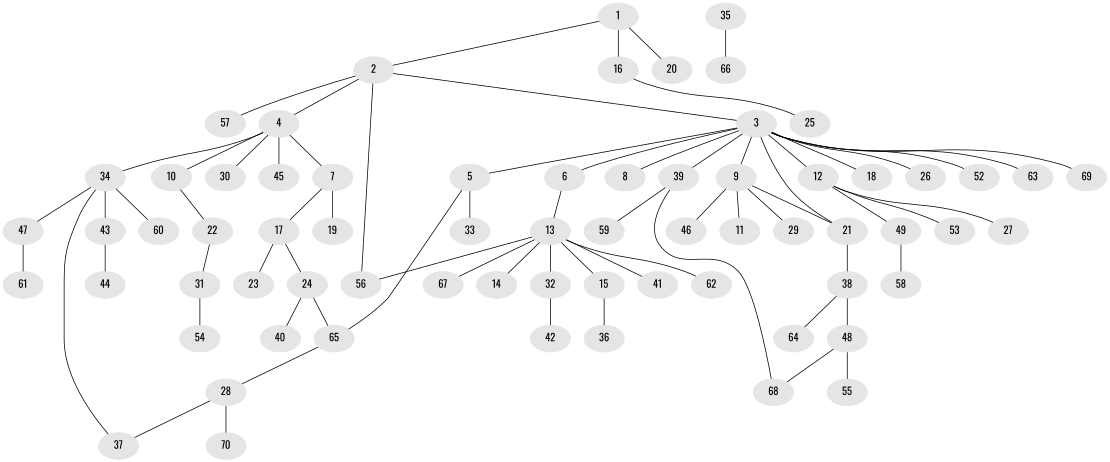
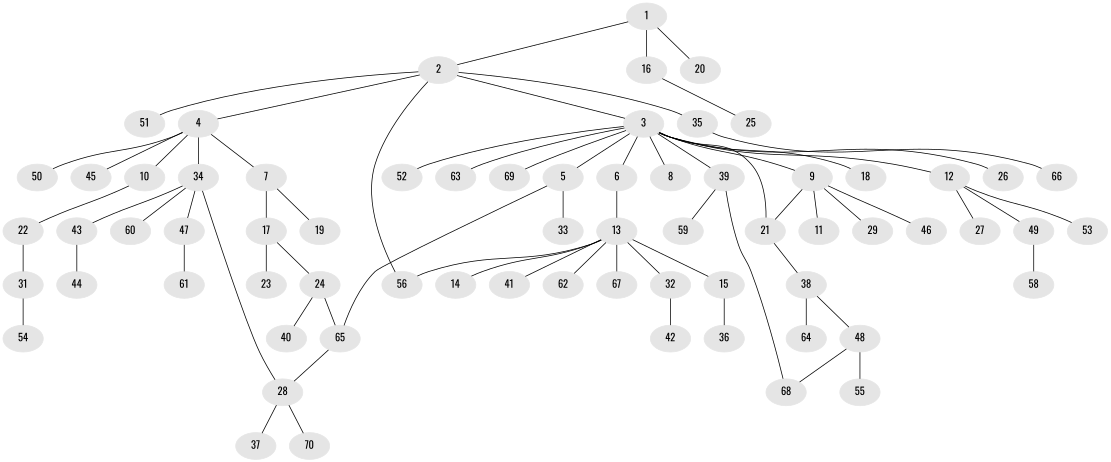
none -> (572, 87)
(225, 124) -> (145, 124)
(225, 178) -> (37, 178)
(64, 314) -> (235, 287)
